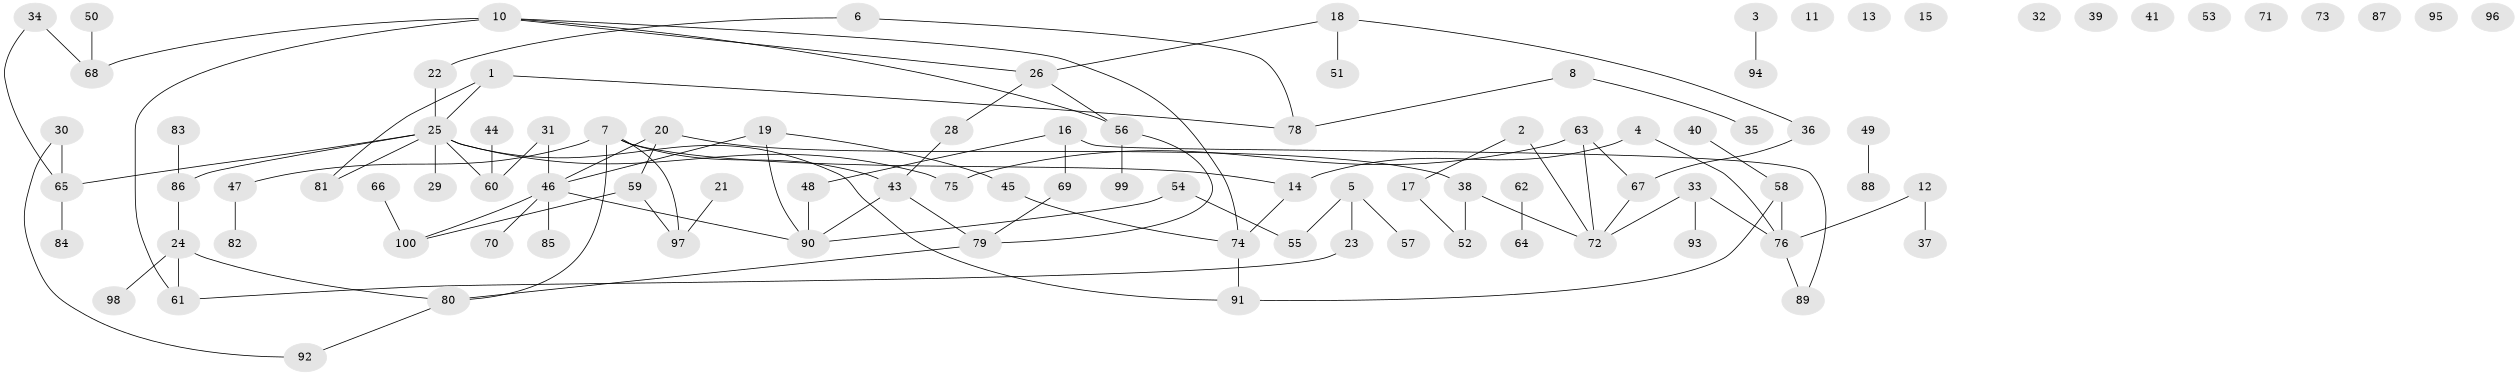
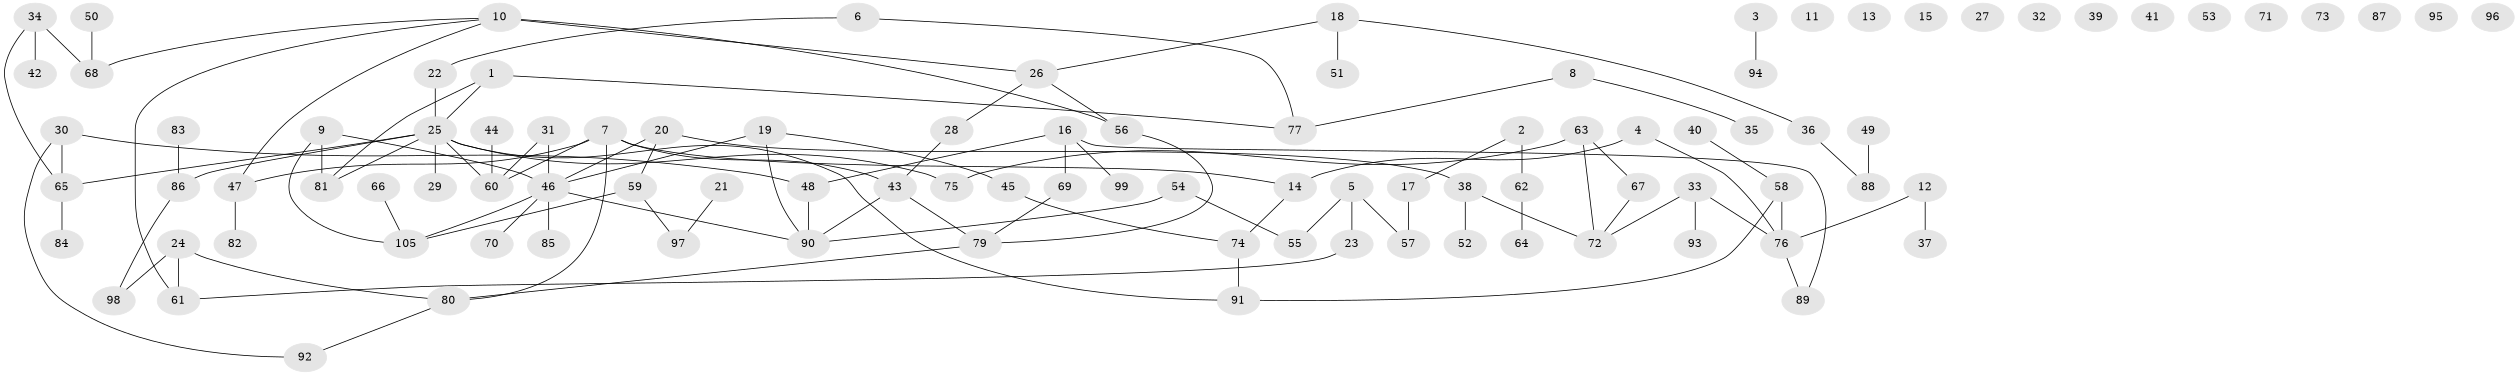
none -> (1983, 17)
(922, 42) -> (349, 80)
none -> (35, 74)
none -> (322, 131)
(1295, 131) -> (1295, 131)
(1745, 155) -> (1839, 159)
none -> (418, 156)
(1122, 159) -> (1094, 160)
(665, 175) -> (537, 165)
(1559, 187) -> (1522, 164)
(179, 216) -> (147, 236)
(1437, 216) -> (1409, 216)
(406, 244) -> (406, 244)
